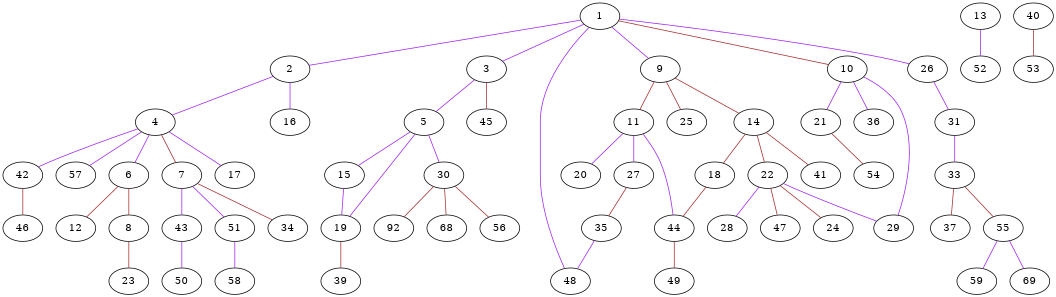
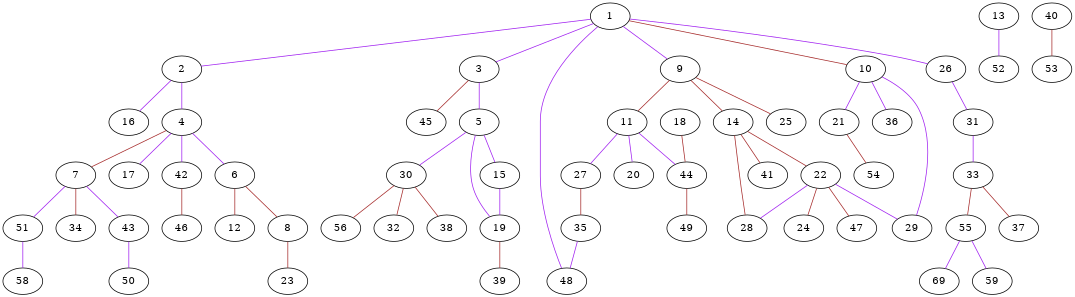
(734, 149) -> (740, 175)
(76, 175) -> none
(394, 228) -> (394, 228)
(447, 228) -> (447, 228)
